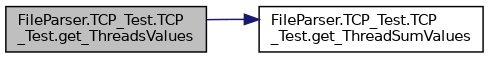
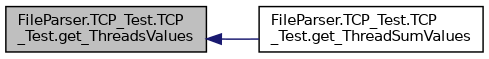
(225, 19) -> (240, 39)
